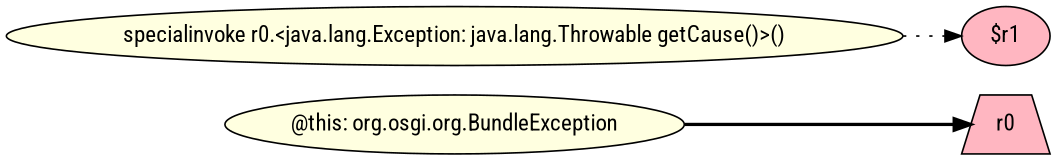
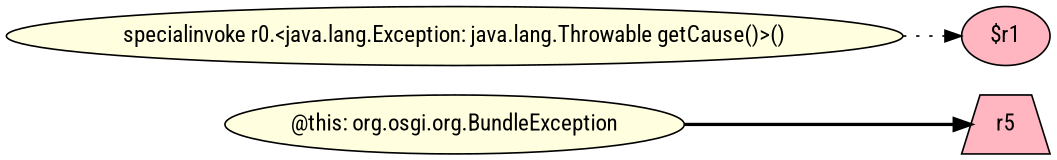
(1006, 124) -> (1006, 124)
